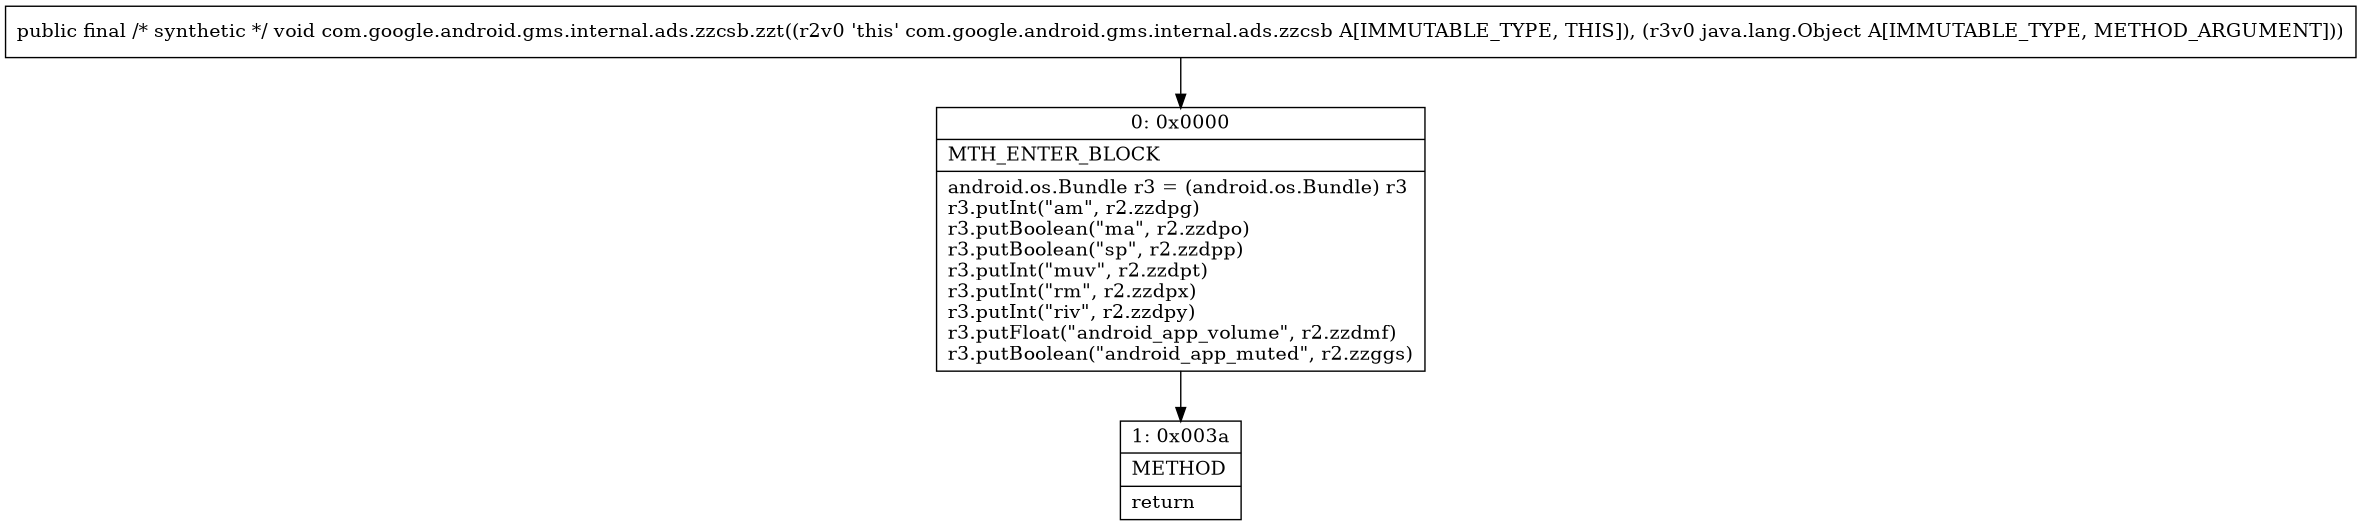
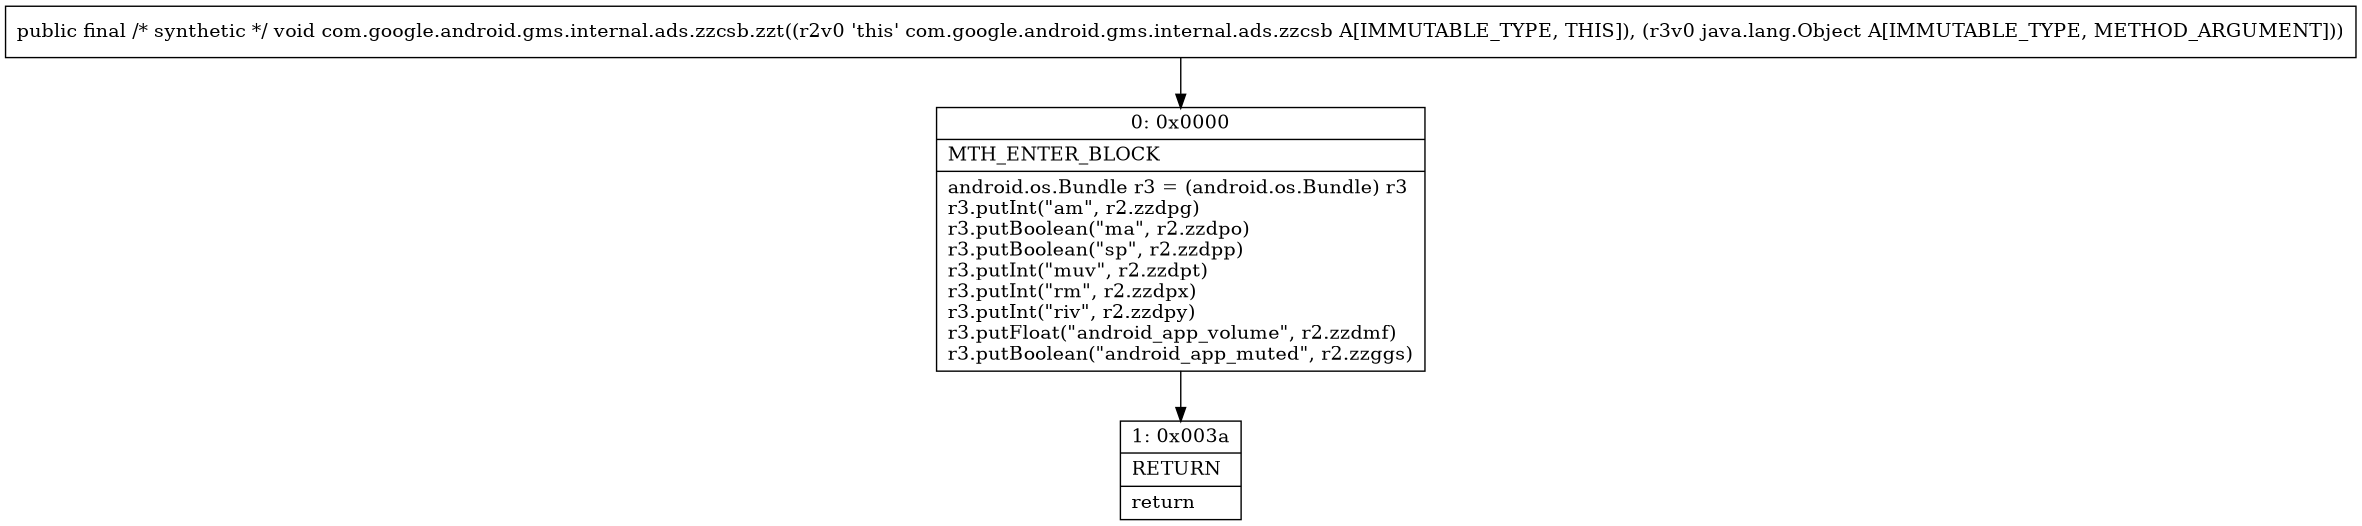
(1179, 469) -> (1177, 469)
